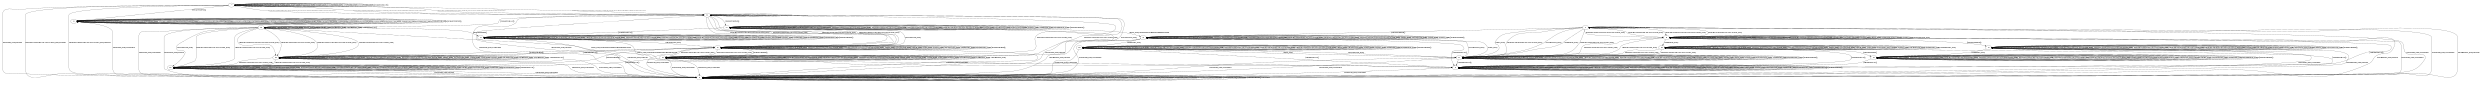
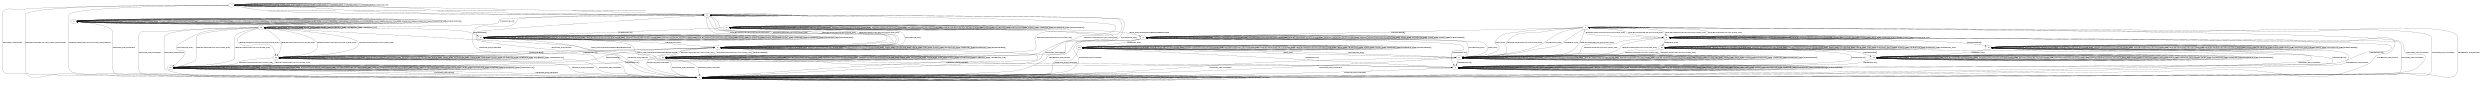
(153, 13) -> none
(719, 18) -> none
